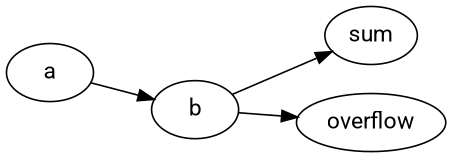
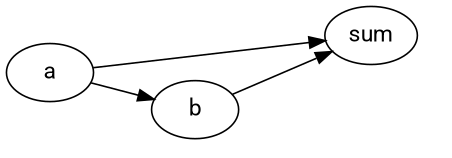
none -> (201, 55)
(371, 123) -> none
